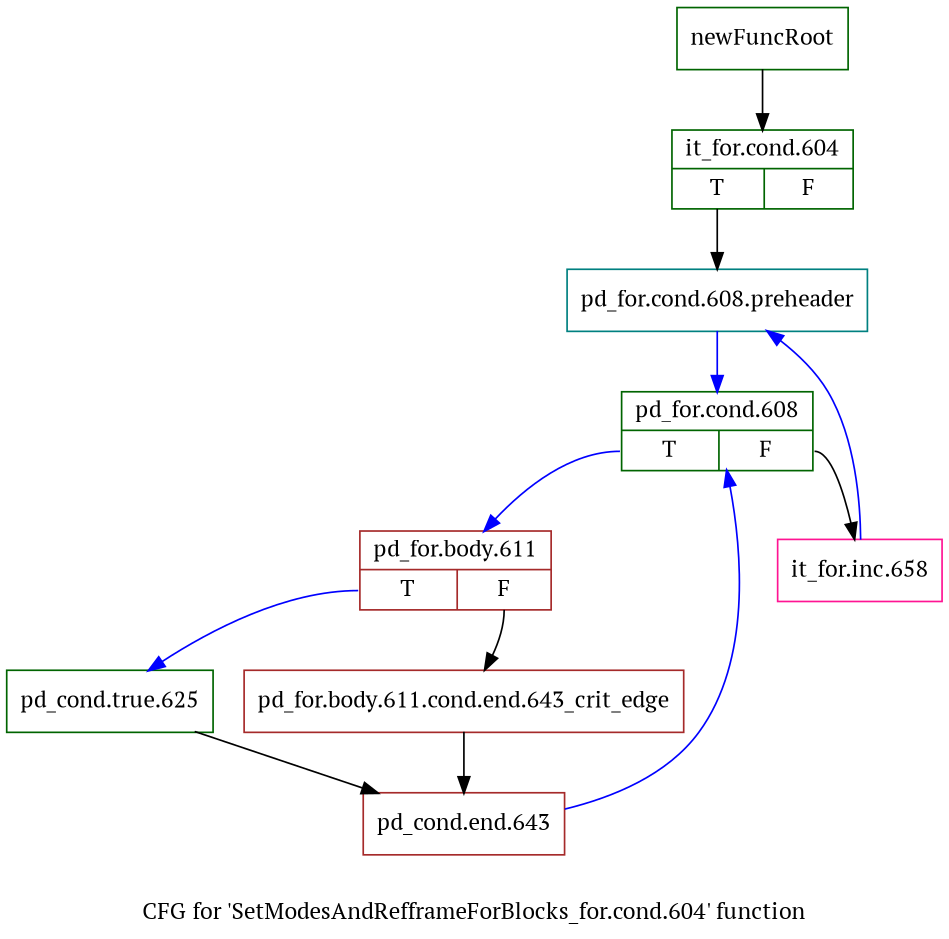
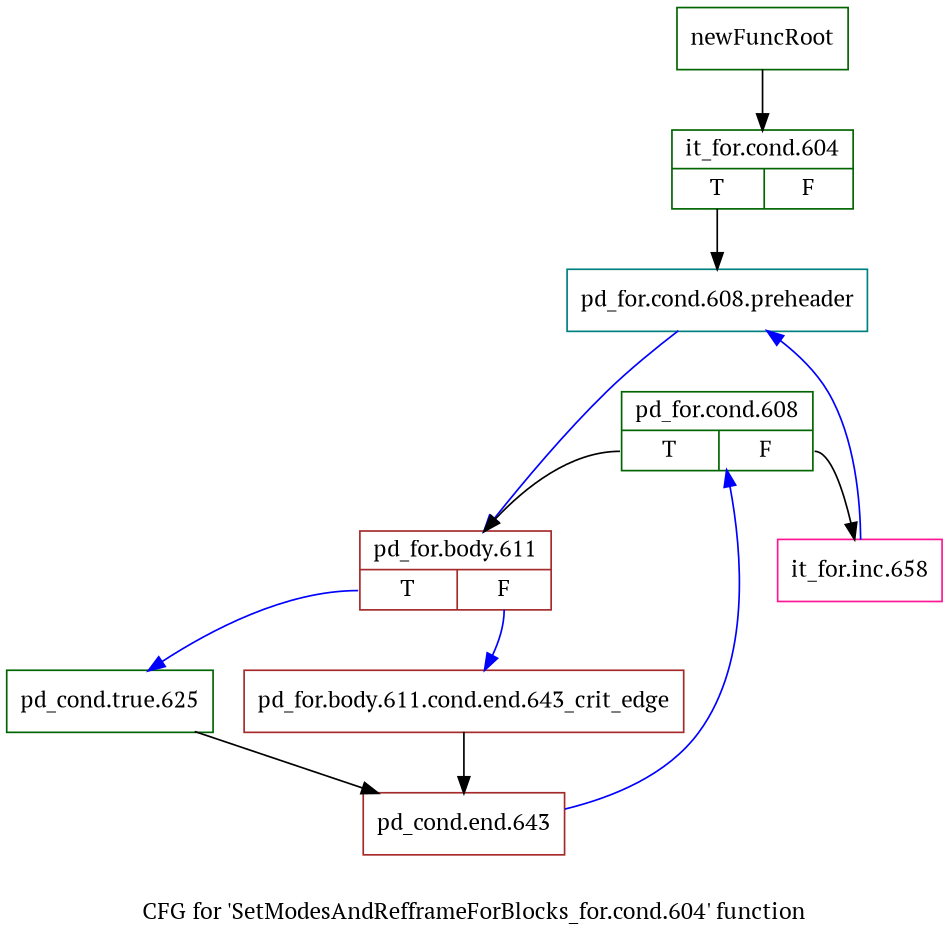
(717, 353) -> (580, 419)
(551, 473) -> (551, 473)
(501, 633) -> (501, 633)
